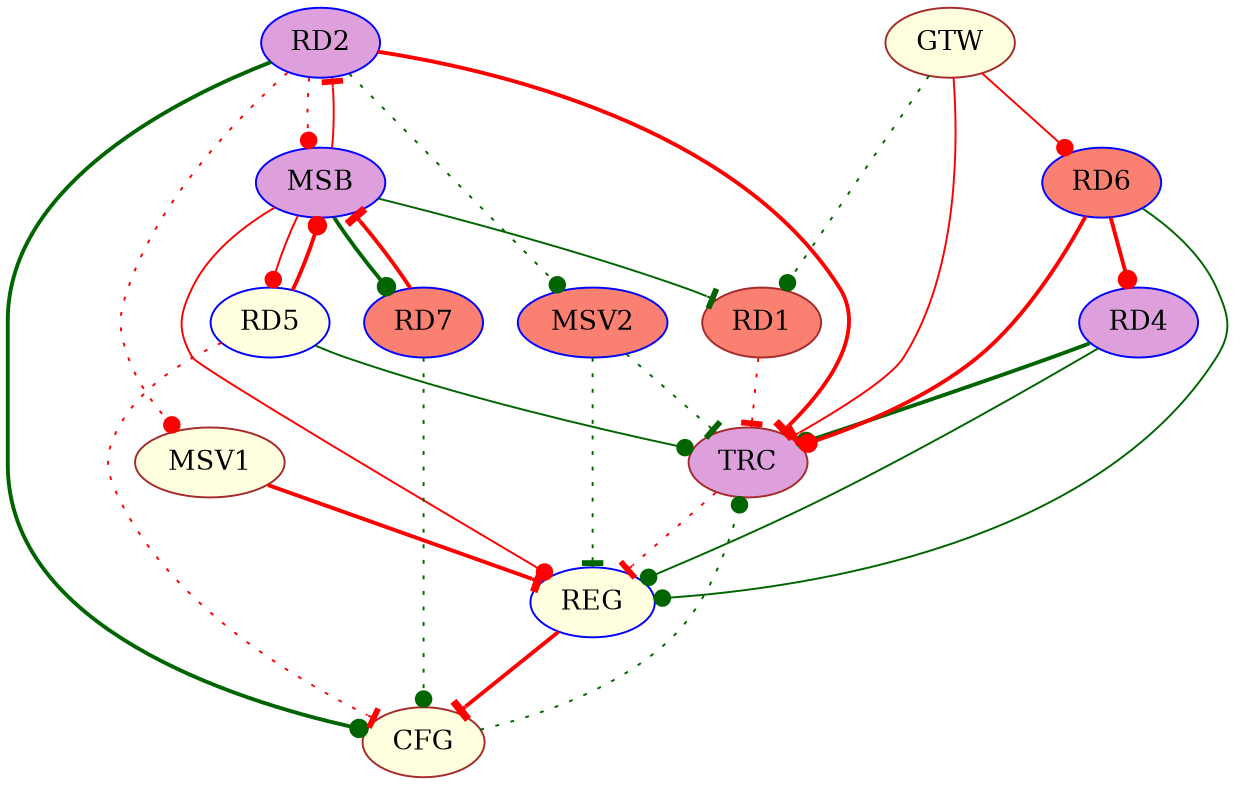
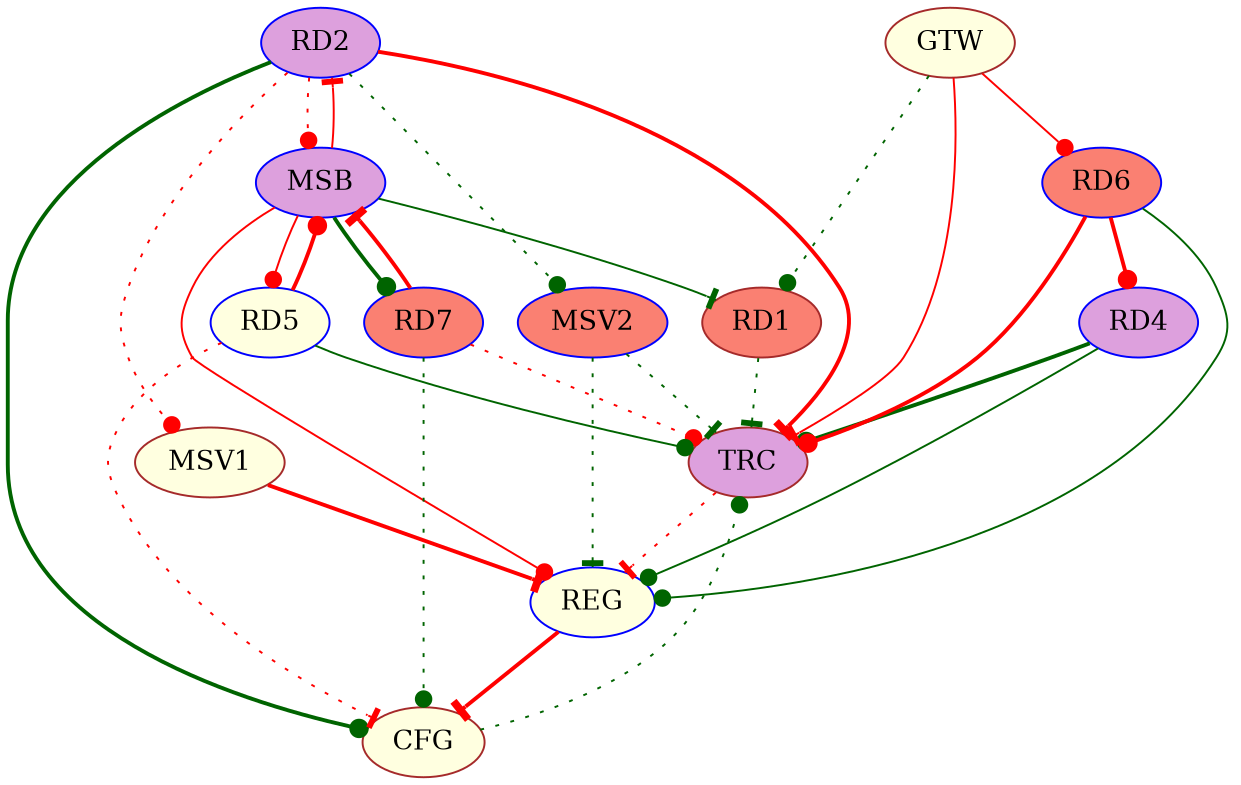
(755, 388) -> (755, 388)
none -> (578, 390)
